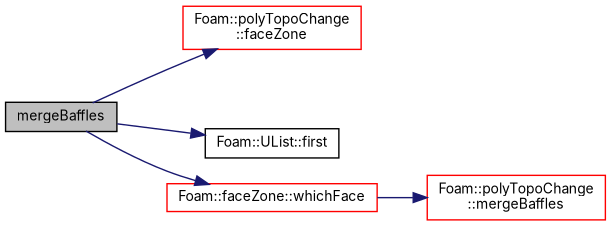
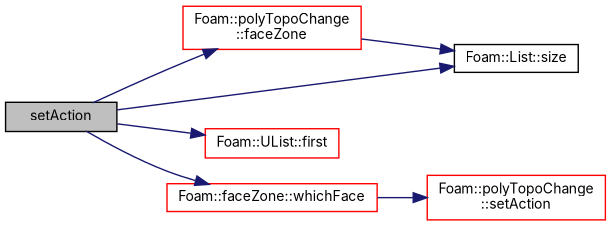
none -> (516, 58)
(61, 117) -> (61, 117)
(272, 143) -> (272, 143)
(516, 198) -> (516, 198)
